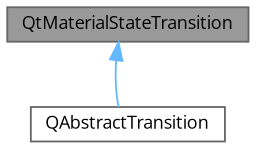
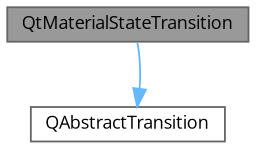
(116, 84) -> (140, 65)
